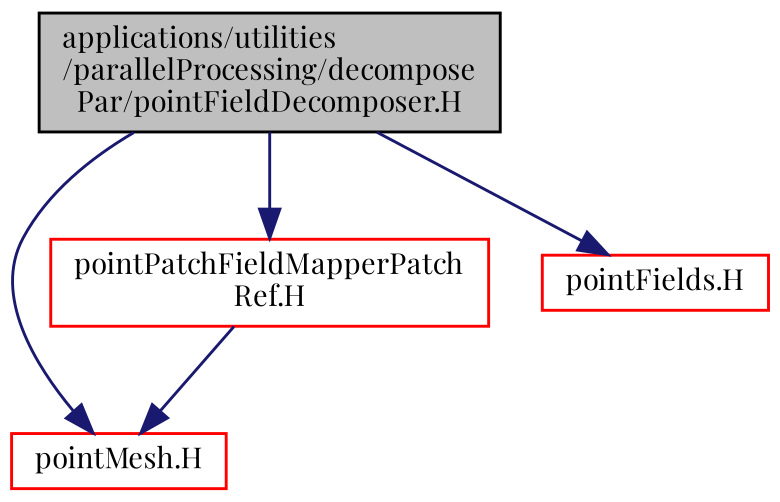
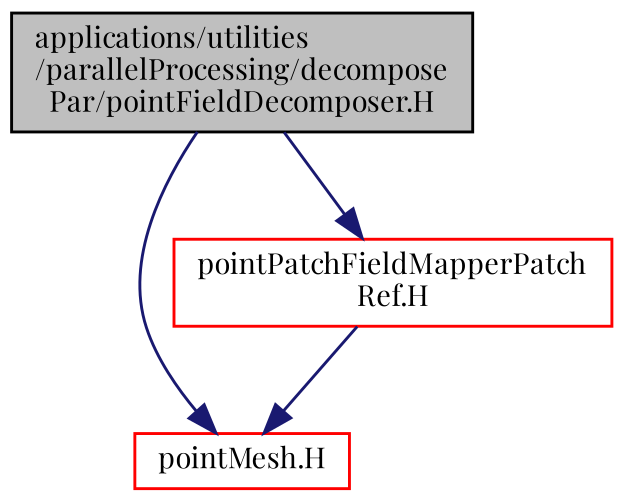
(655, 283) -> none
